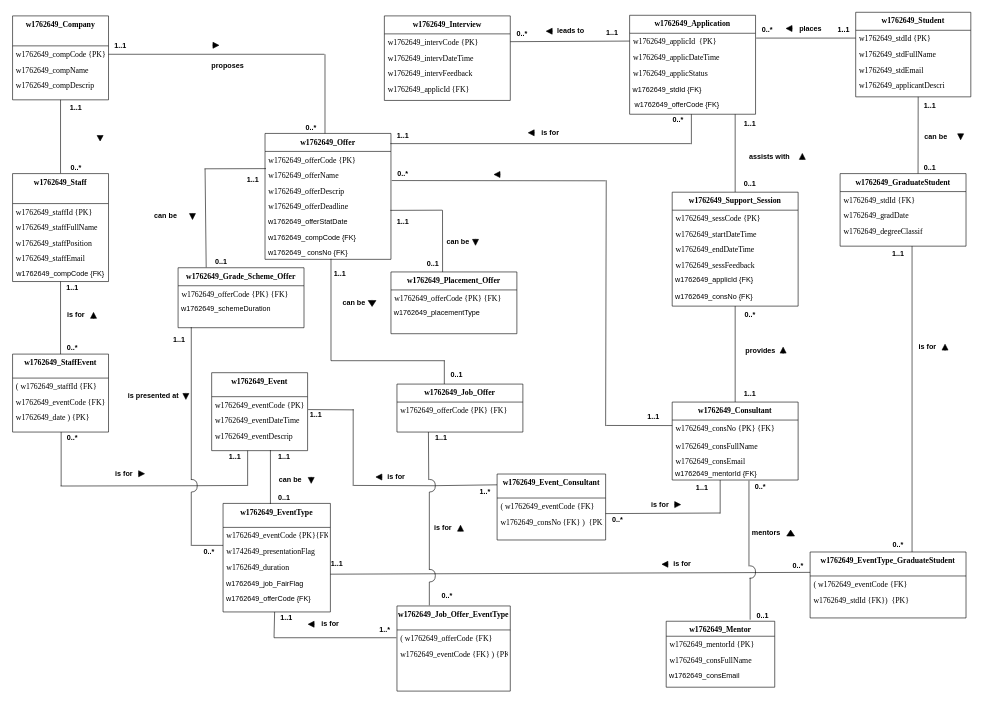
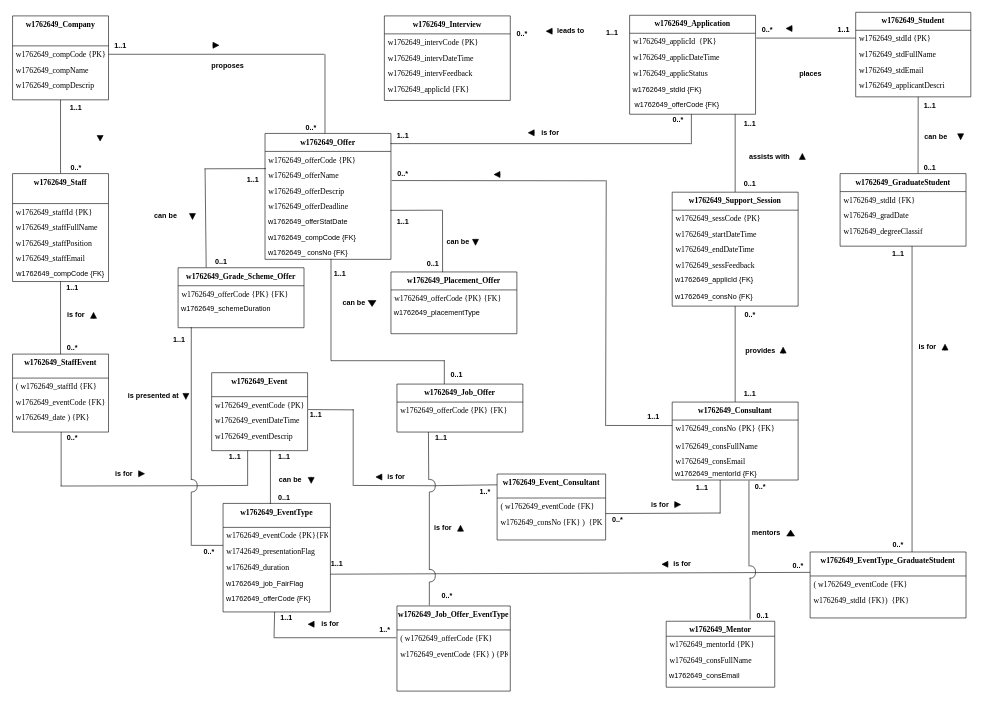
(811, 28) -> (811, 73)
(569, 41) -> none
